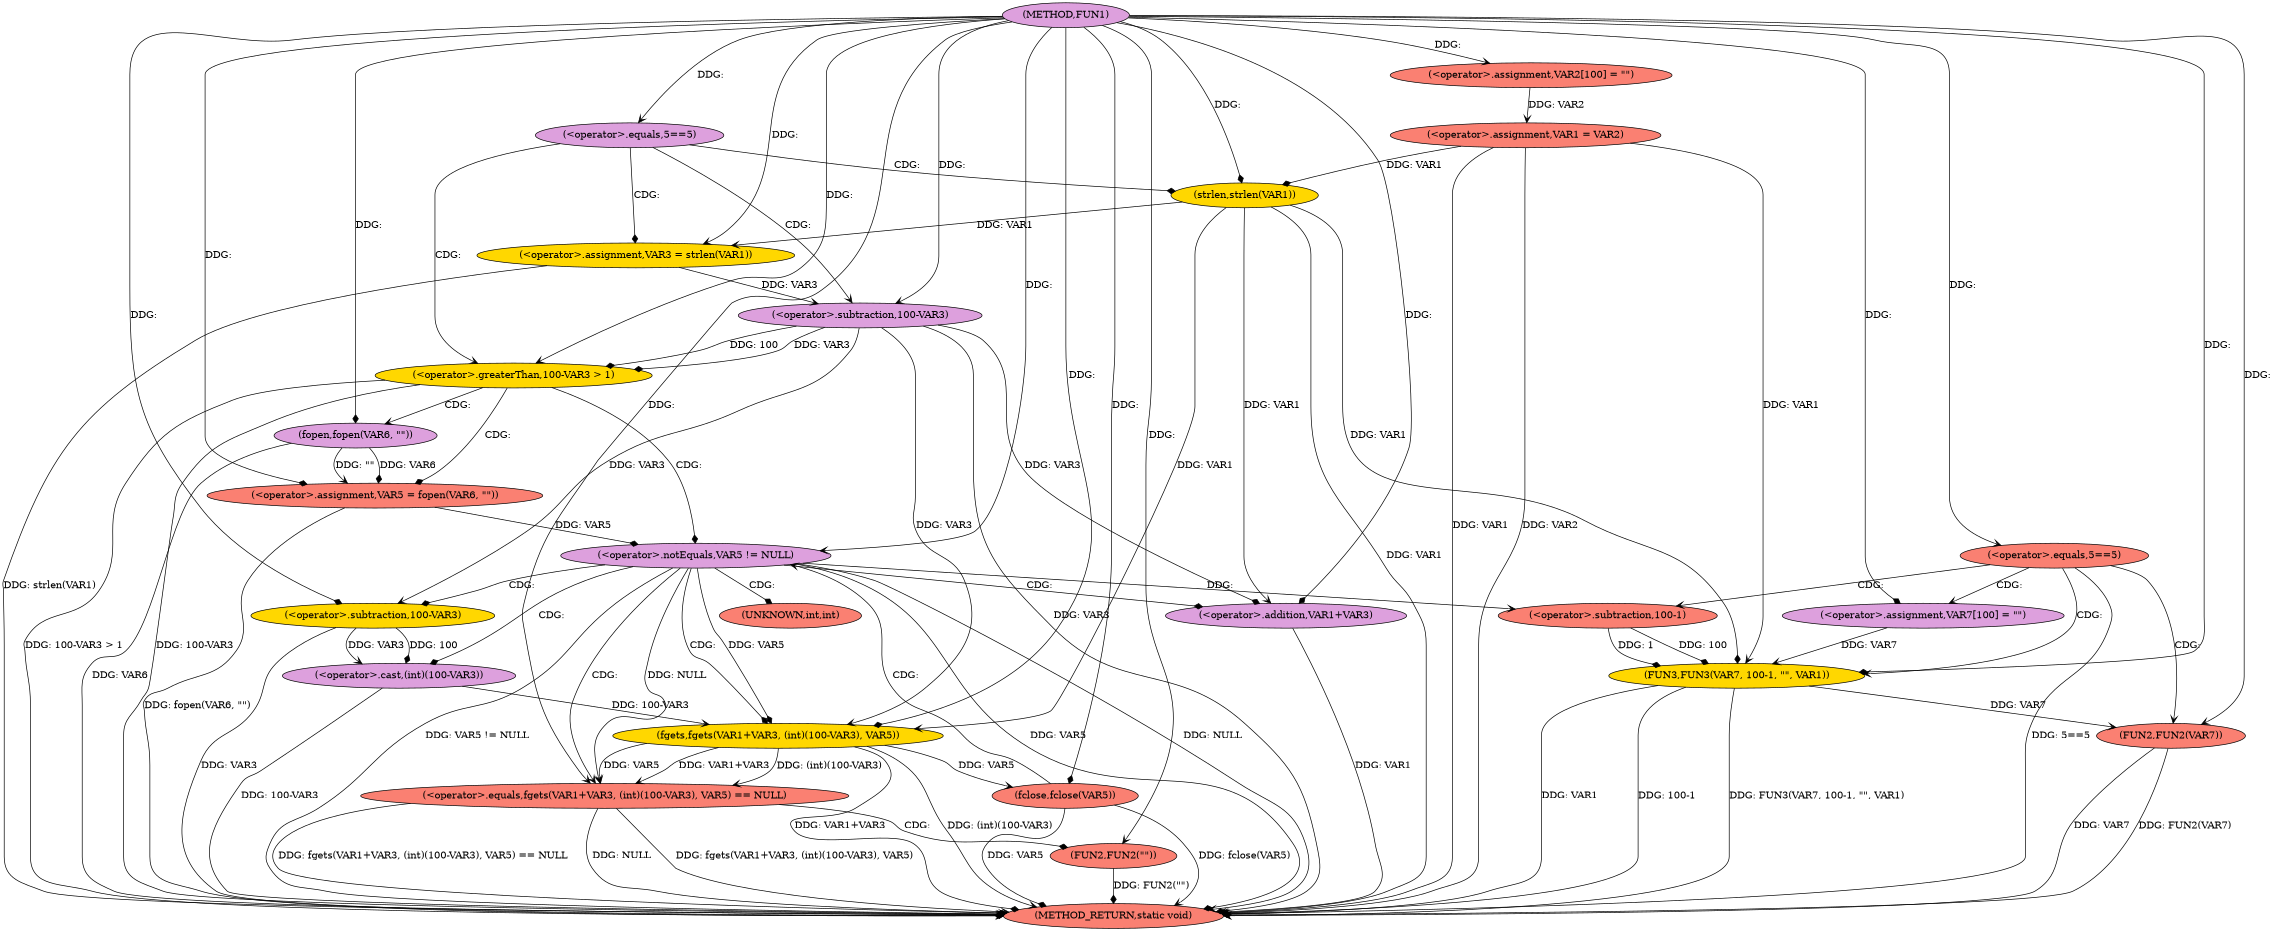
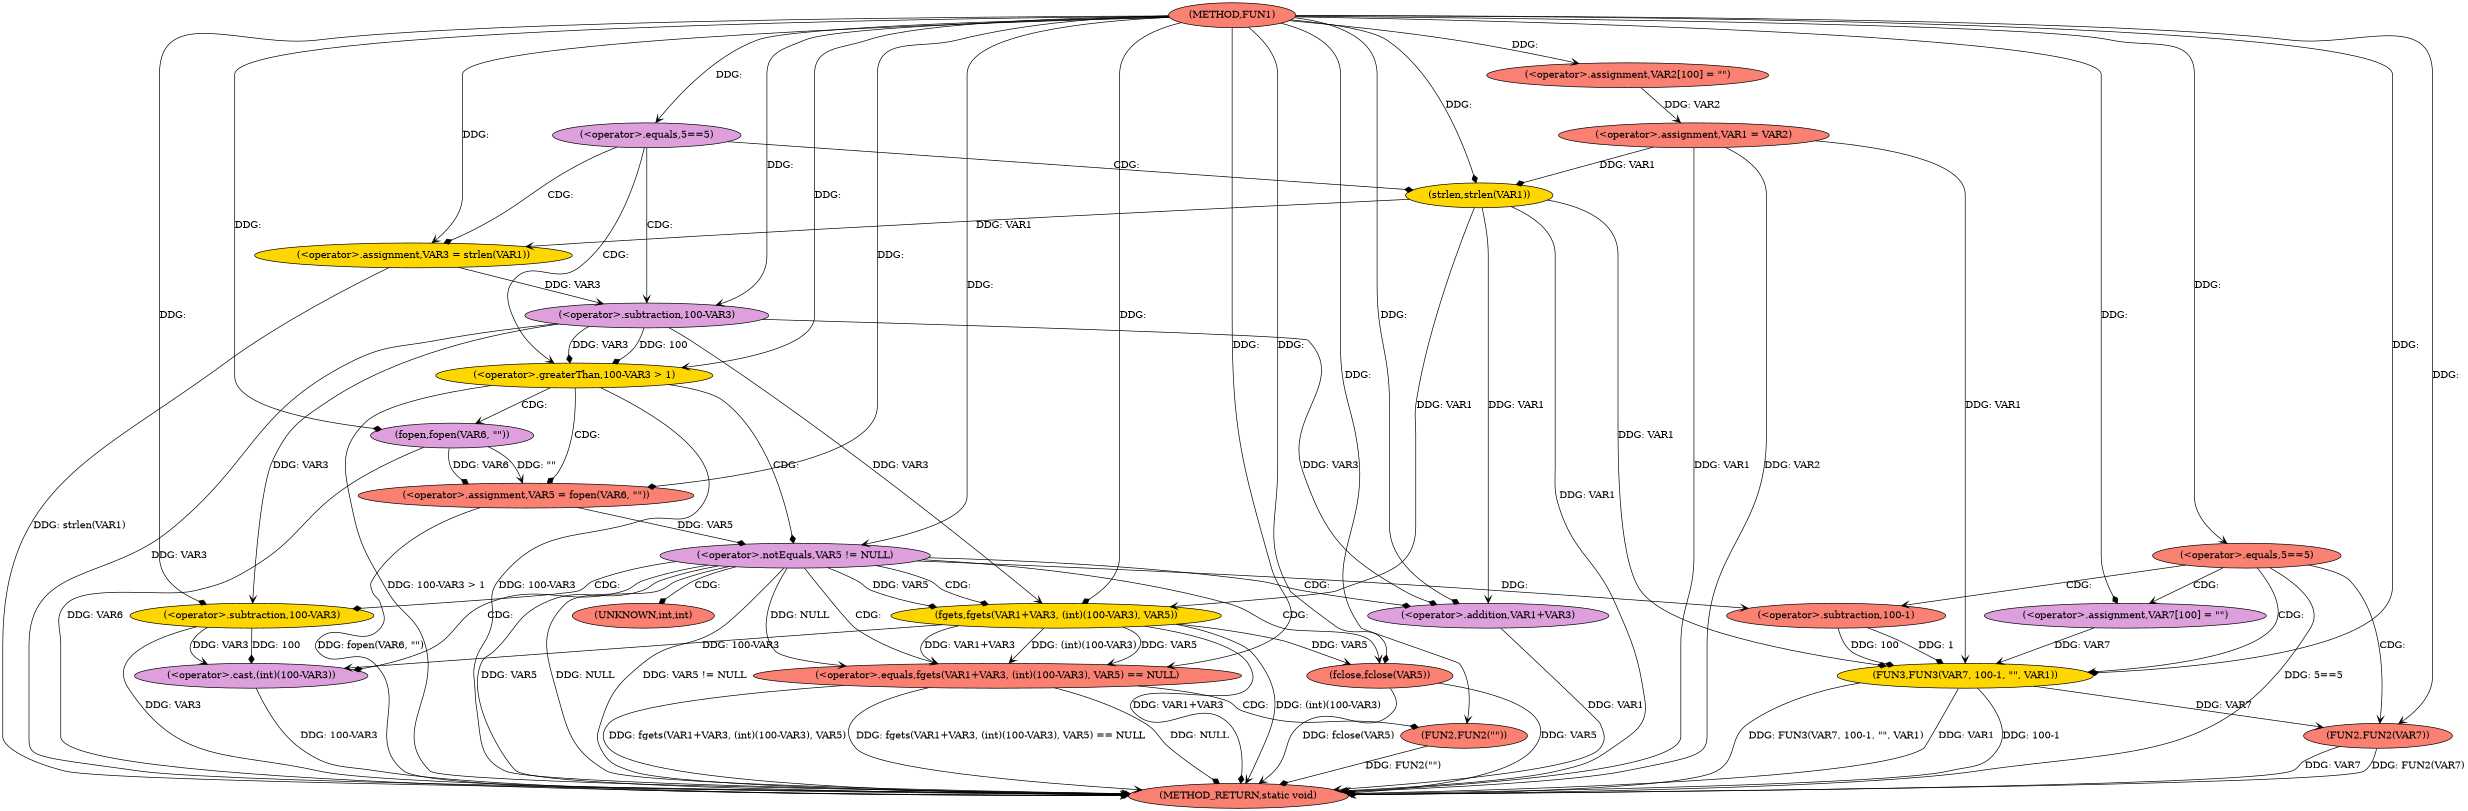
(1066, 15) -> (1232, 15)
(898, 694) -> (1159, 588)
(582, 705) -> (647, 646)
